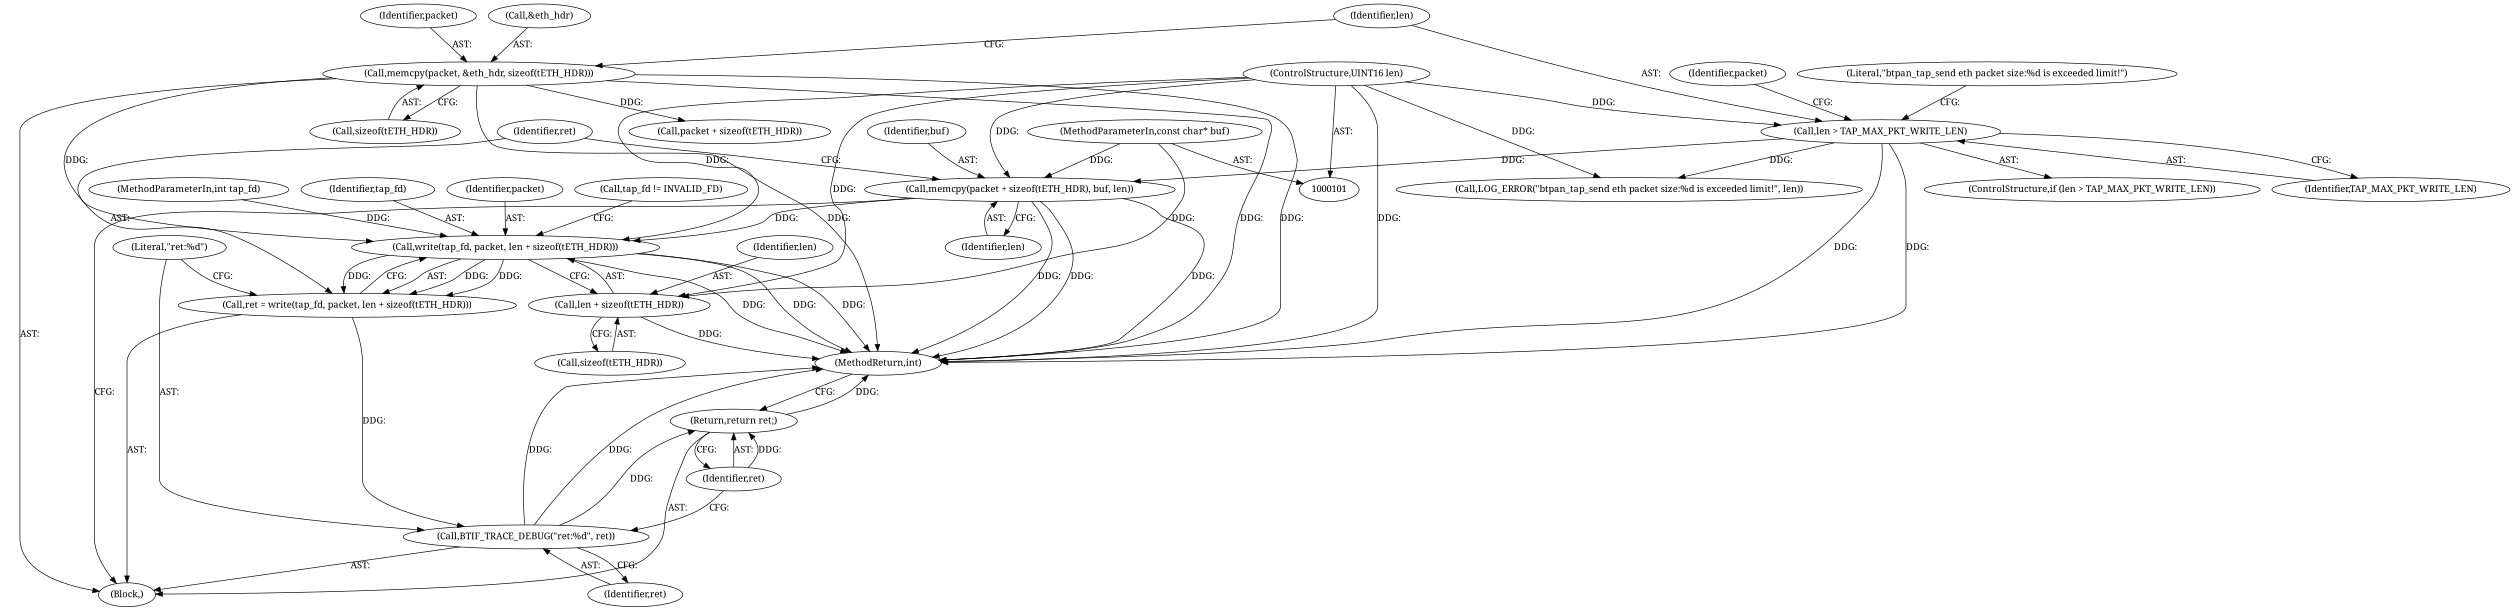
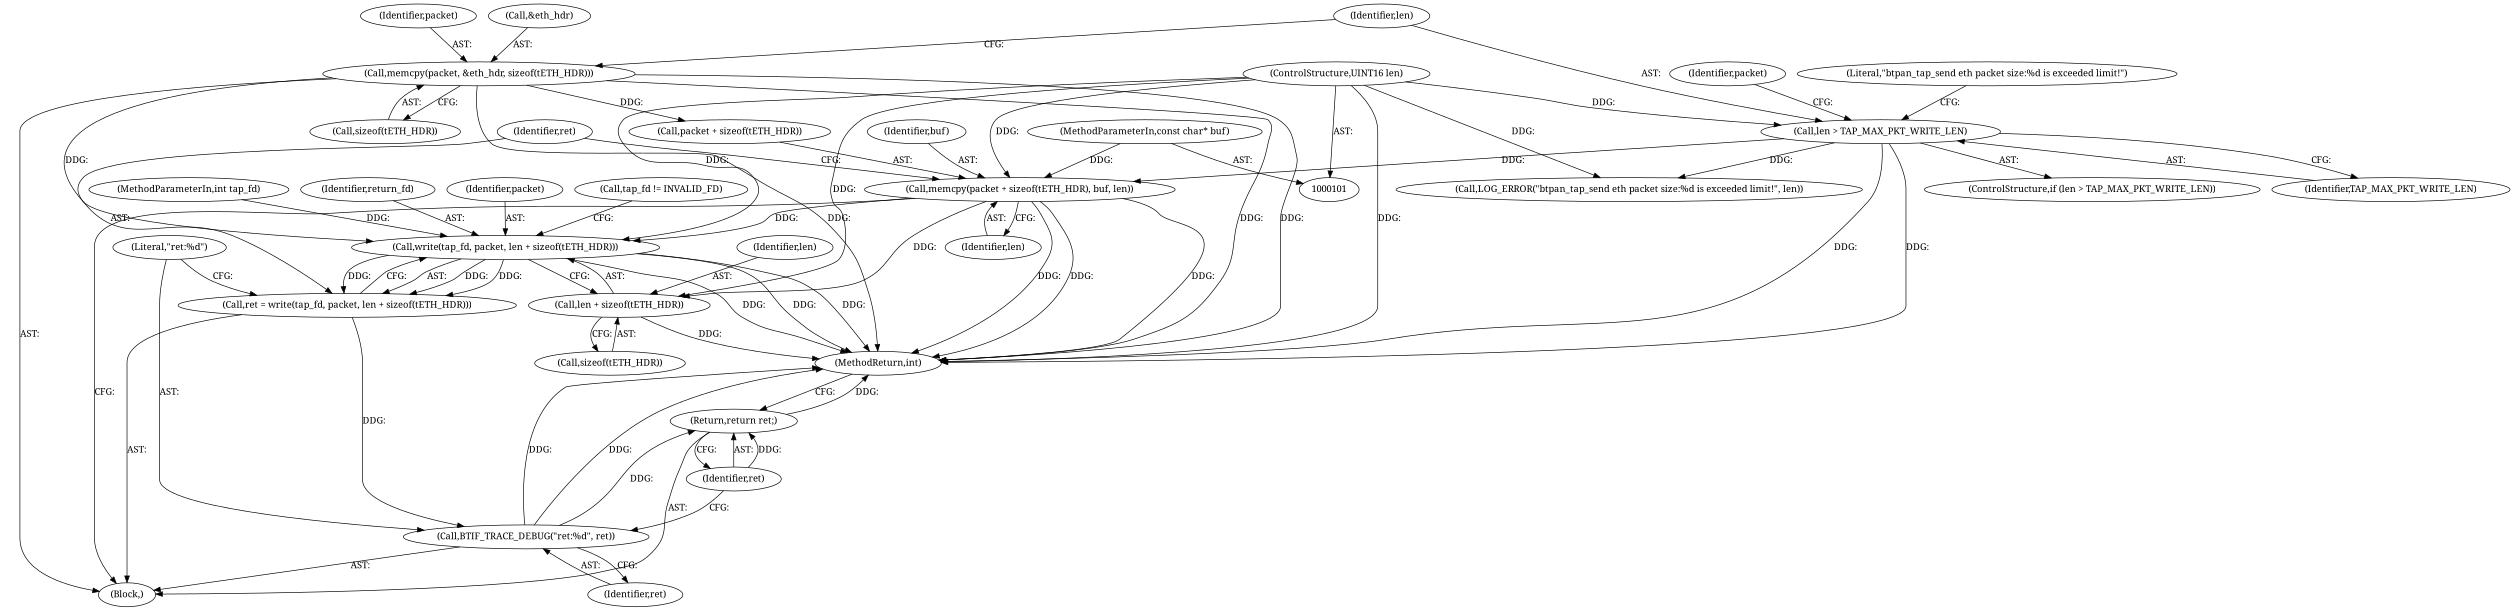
none -> (869, 160)
(368, 190) -> (368, 190)
(978, 275) -> (851, 284)
